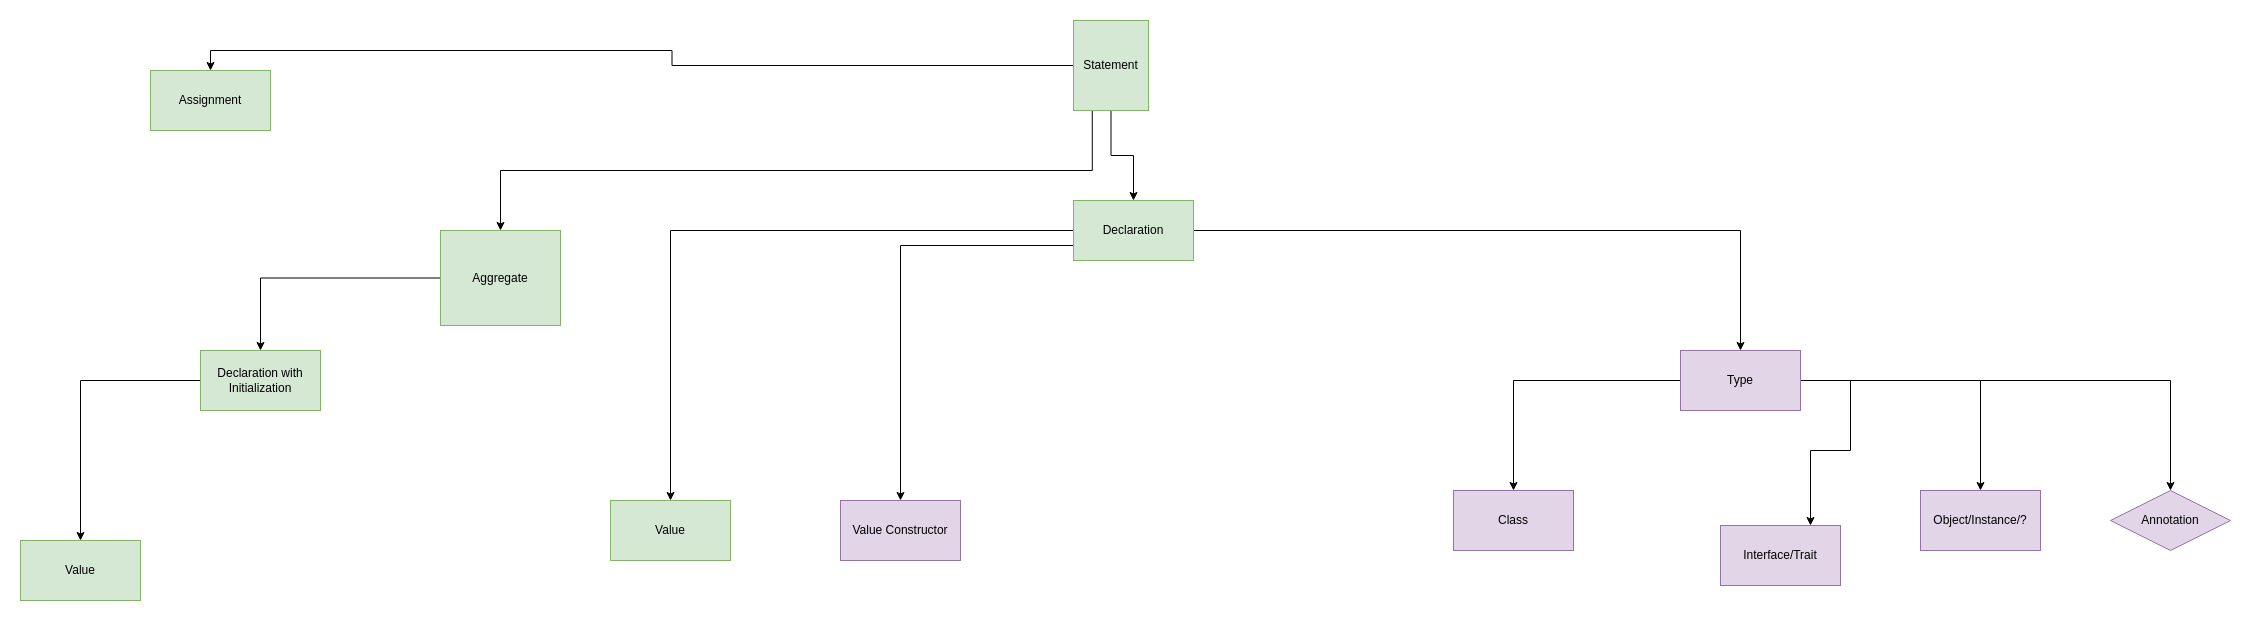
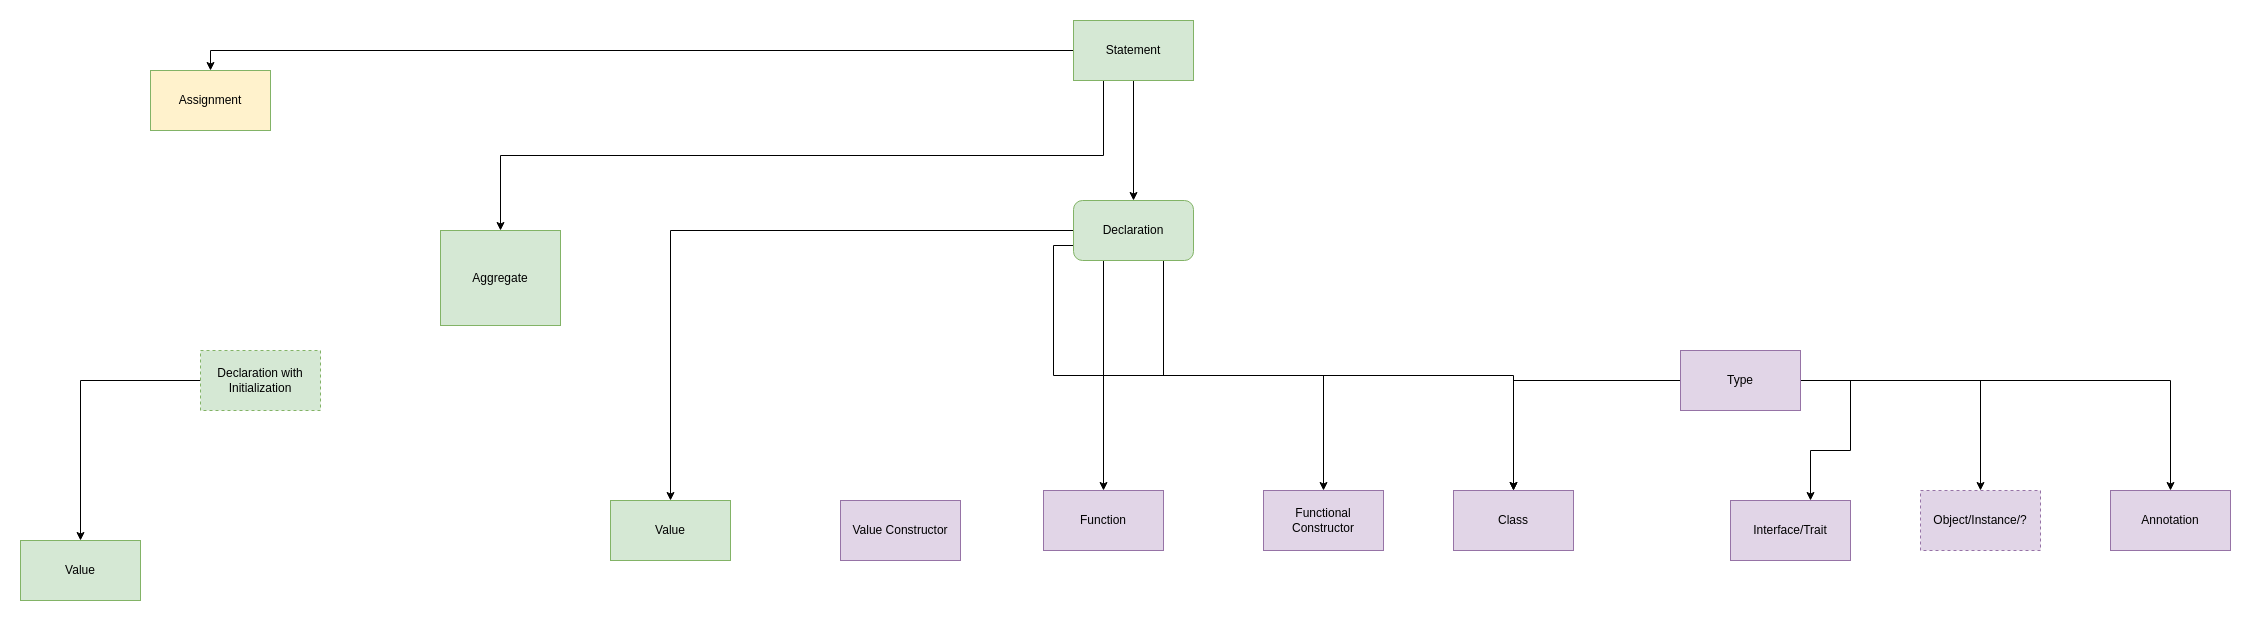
(1111, 66) -> (1134, 51)
(211, 101) -> (211, 101)
(1134, 231) -> (1134, 231)
(1524, 231) -> none
(318, 278) -> none
(901, 293) -> (1054, 365)
none -> (1164, 317)
none -> (1104, 372)
(261, 381) -> (261, 381)
none -> (1104, 521)
none -> (1324, 521)
(1981, 521) -> (1981, 521)
(2171, 521) -> (2171, 521)
(1781, 556) -> (1791, 531)
